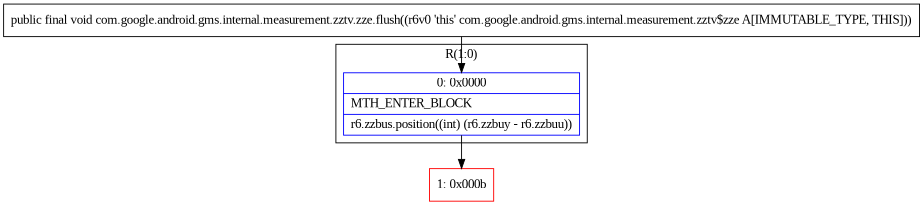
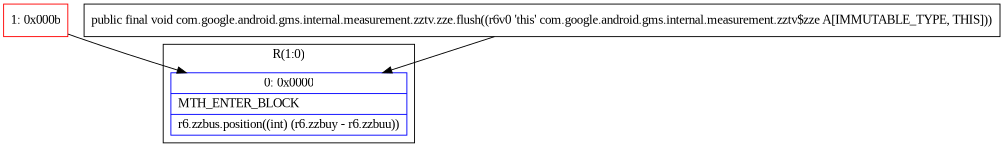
(462, 148) -> (123, 53)
